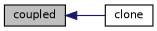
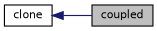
(91, 16) -> (78, 16)
